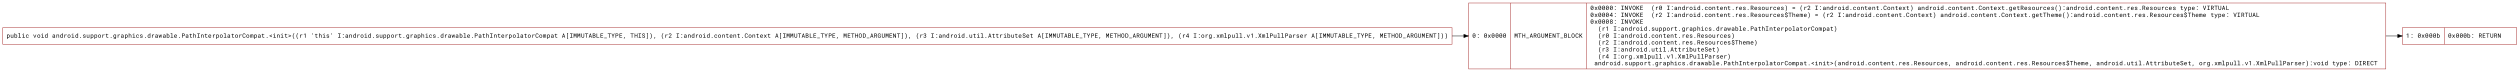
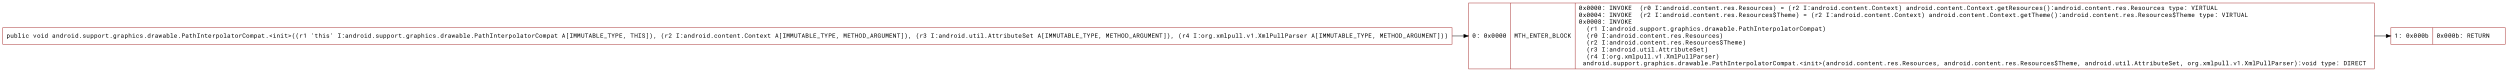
(1549, 36) -> (1543, 36)
